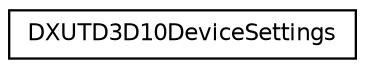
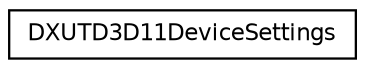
(183, 34) -> (183, 34)
